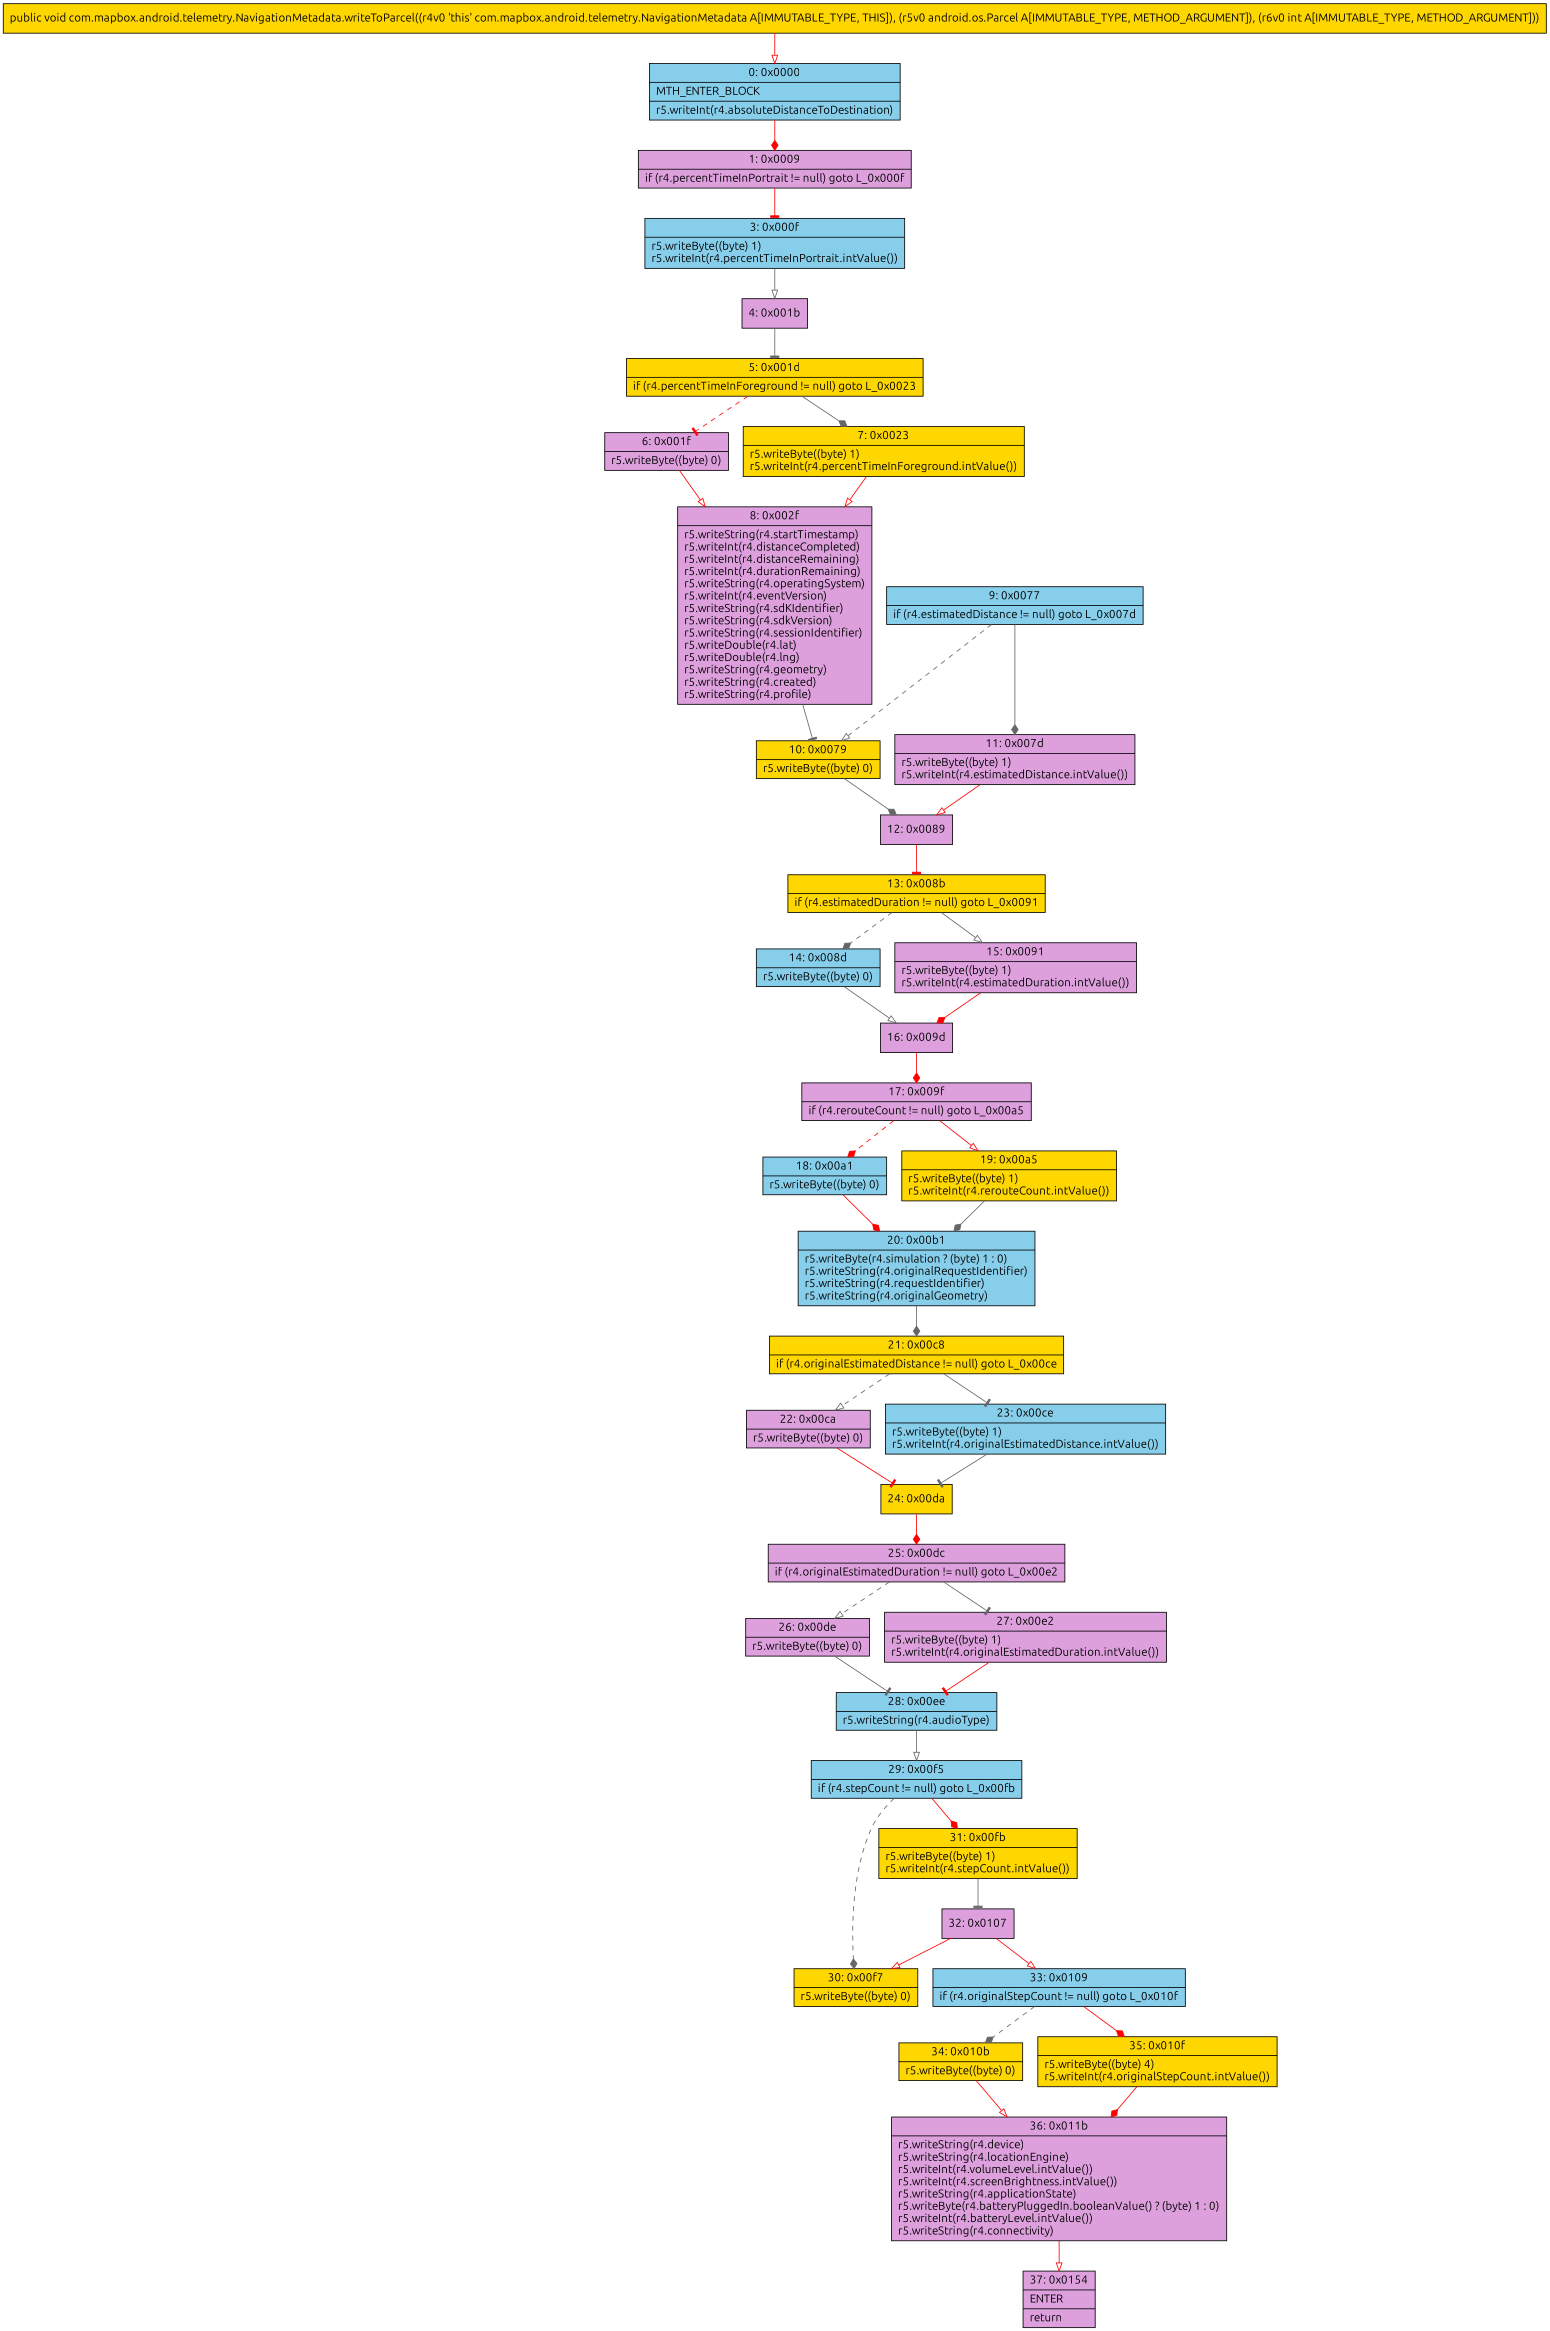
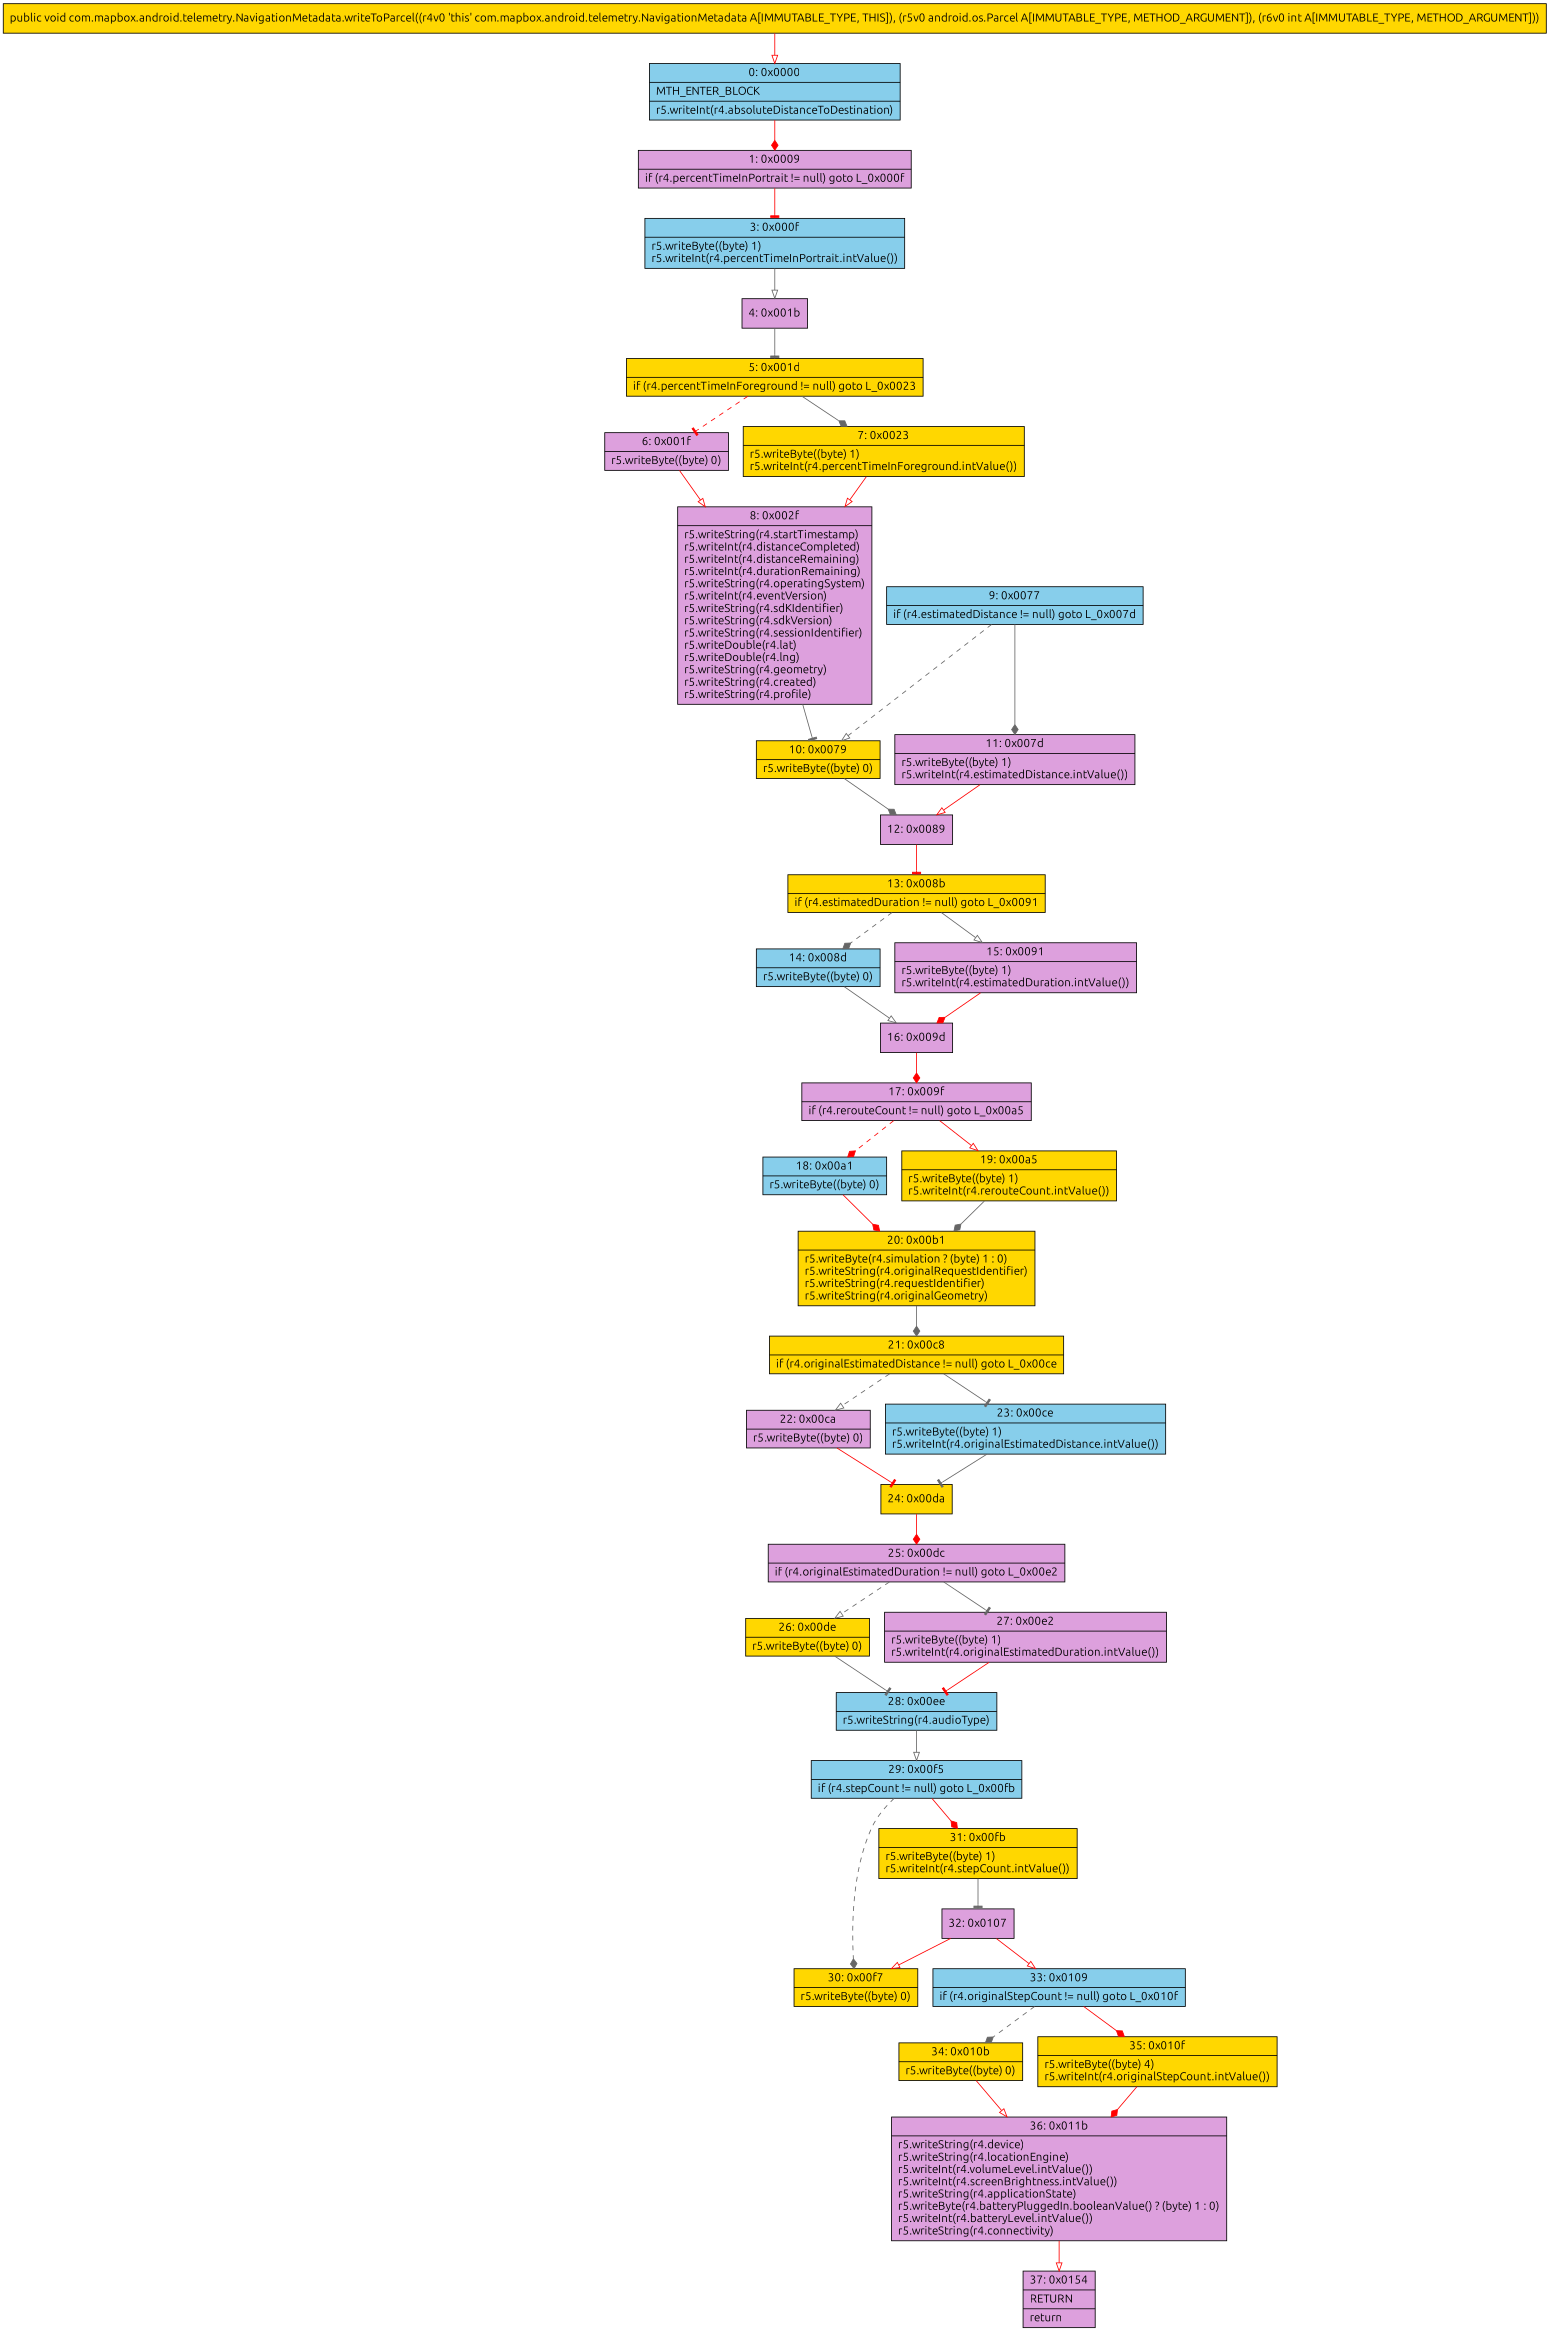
(917, 1268) -> (917, 1268)
(808, 1637) -> (808, 1637)
(1047, 2299) -> (1051, 2299)
